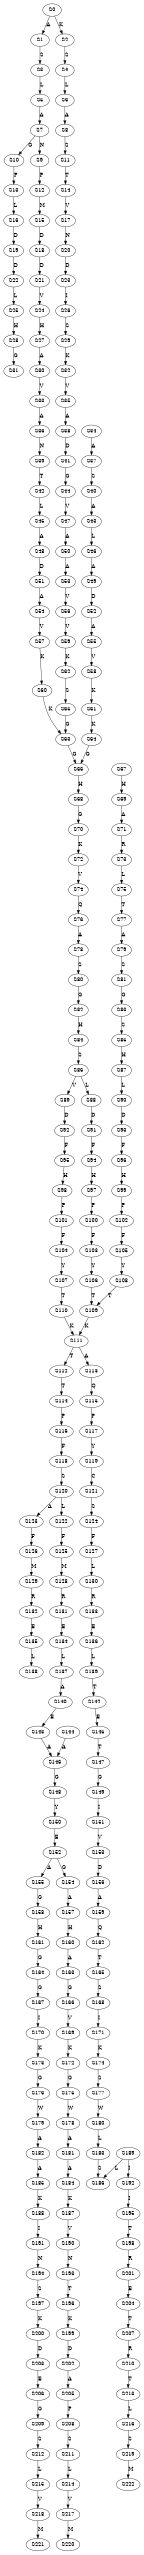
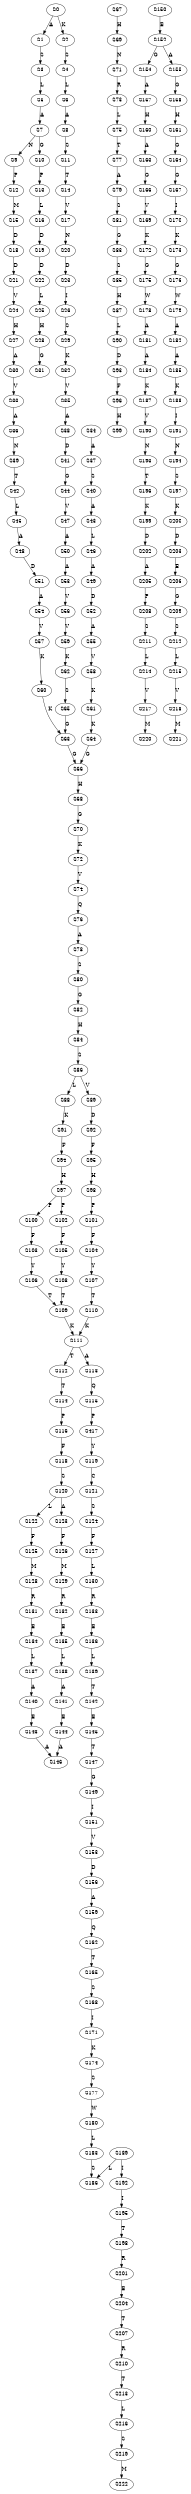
(123, 815) -> (119, 55)
(93, 1115) -> (66, 1115)
(122, 1204) -> (61, 1204)
(92, 1431) -> (92, 1431)
none -> (61, 1702)
(55, 1792) -> none
